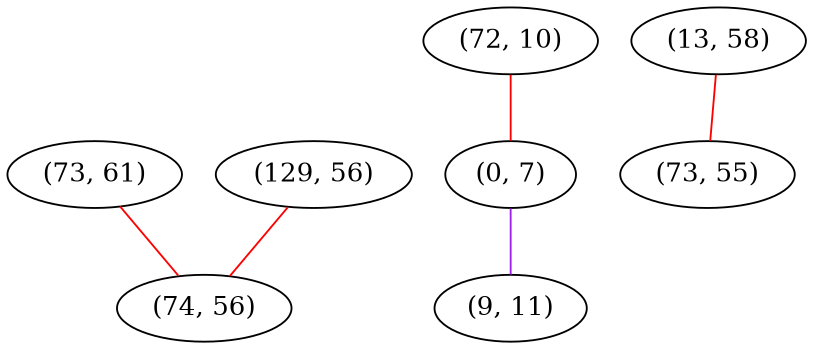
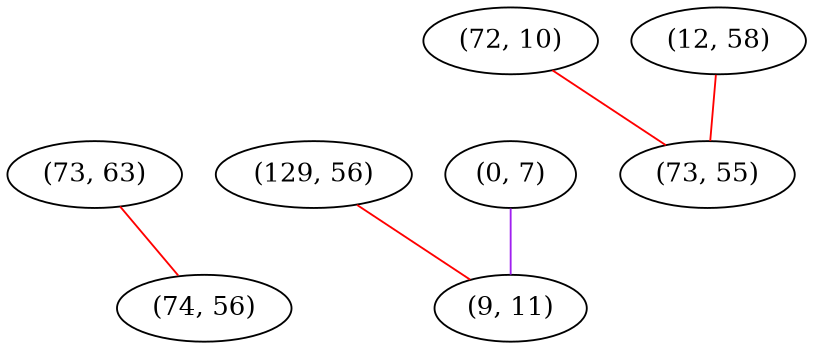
(719, 41) -> (719, 41)
(511, 108) -> (609, 108)
(95, 175) -> (95, 175)
(259, 242) -> (414, 242)
